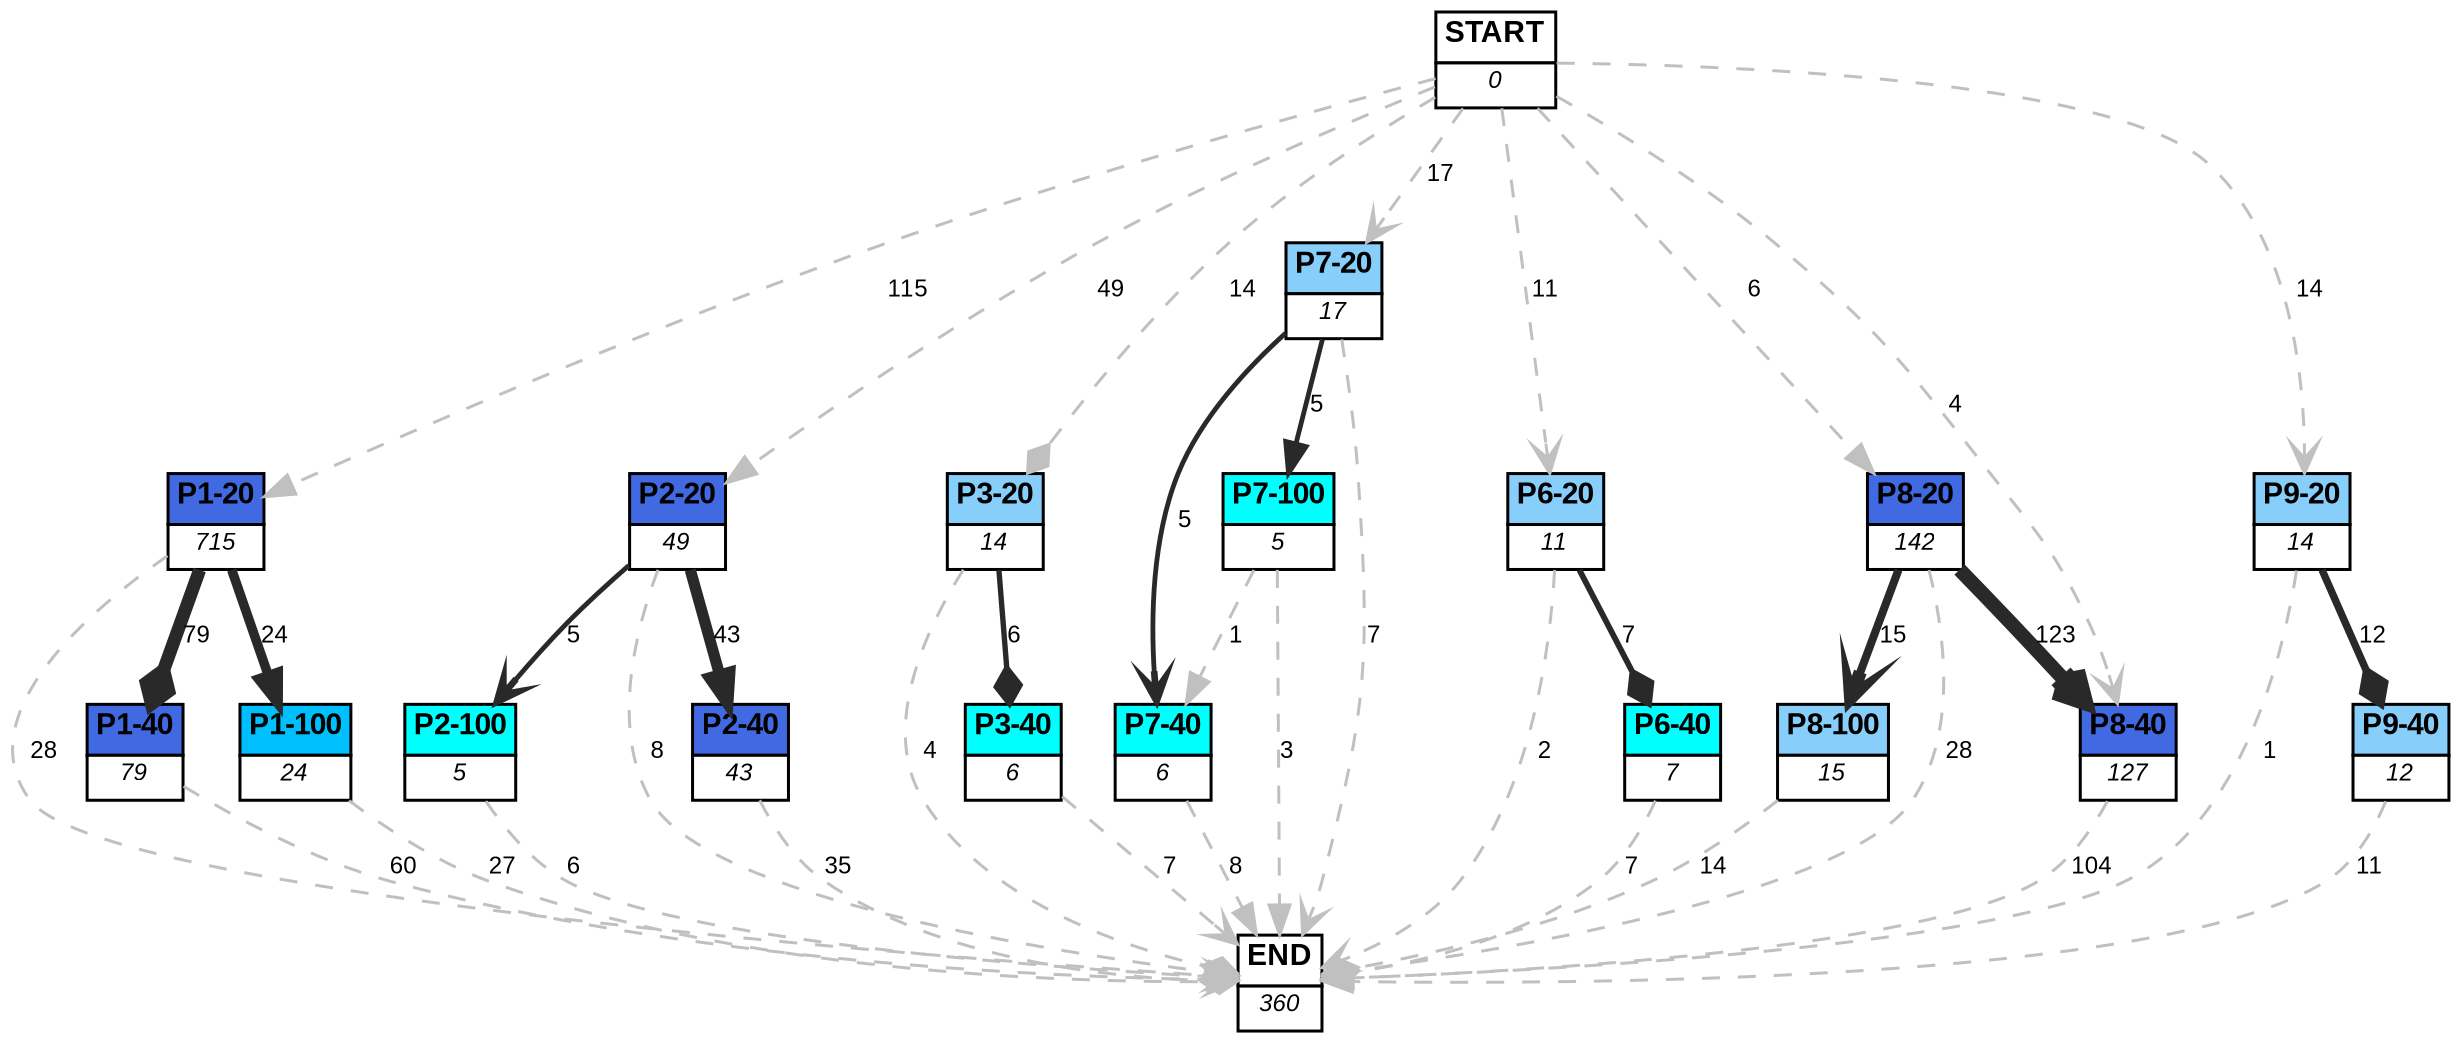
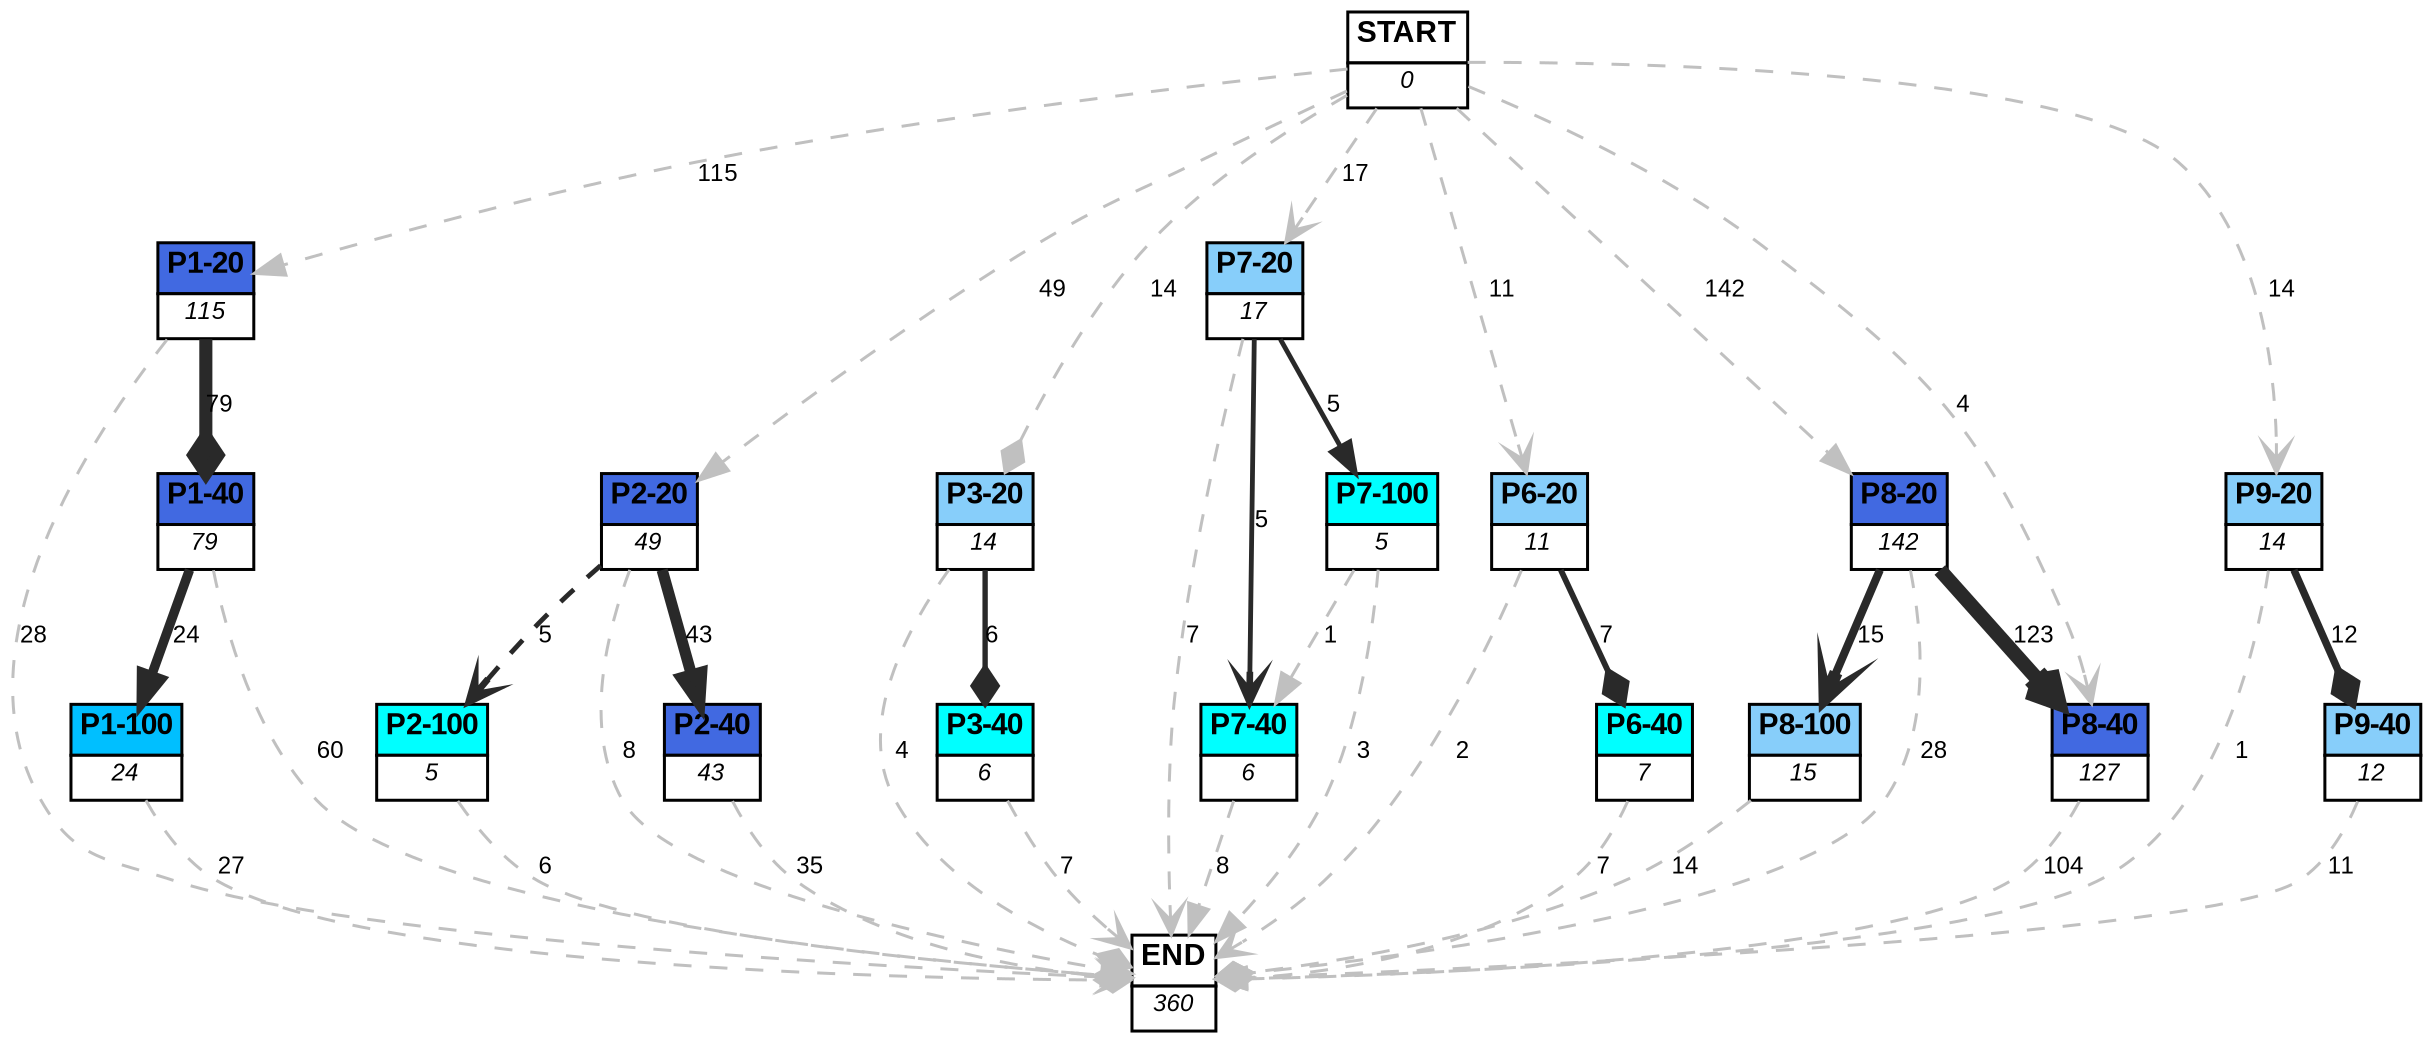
(1755, 291) -> (1725, 291)
(216, 542) -> (206, 312)
(569, 621) -> (541, 621)
(250, 623) -> (171, 623)
